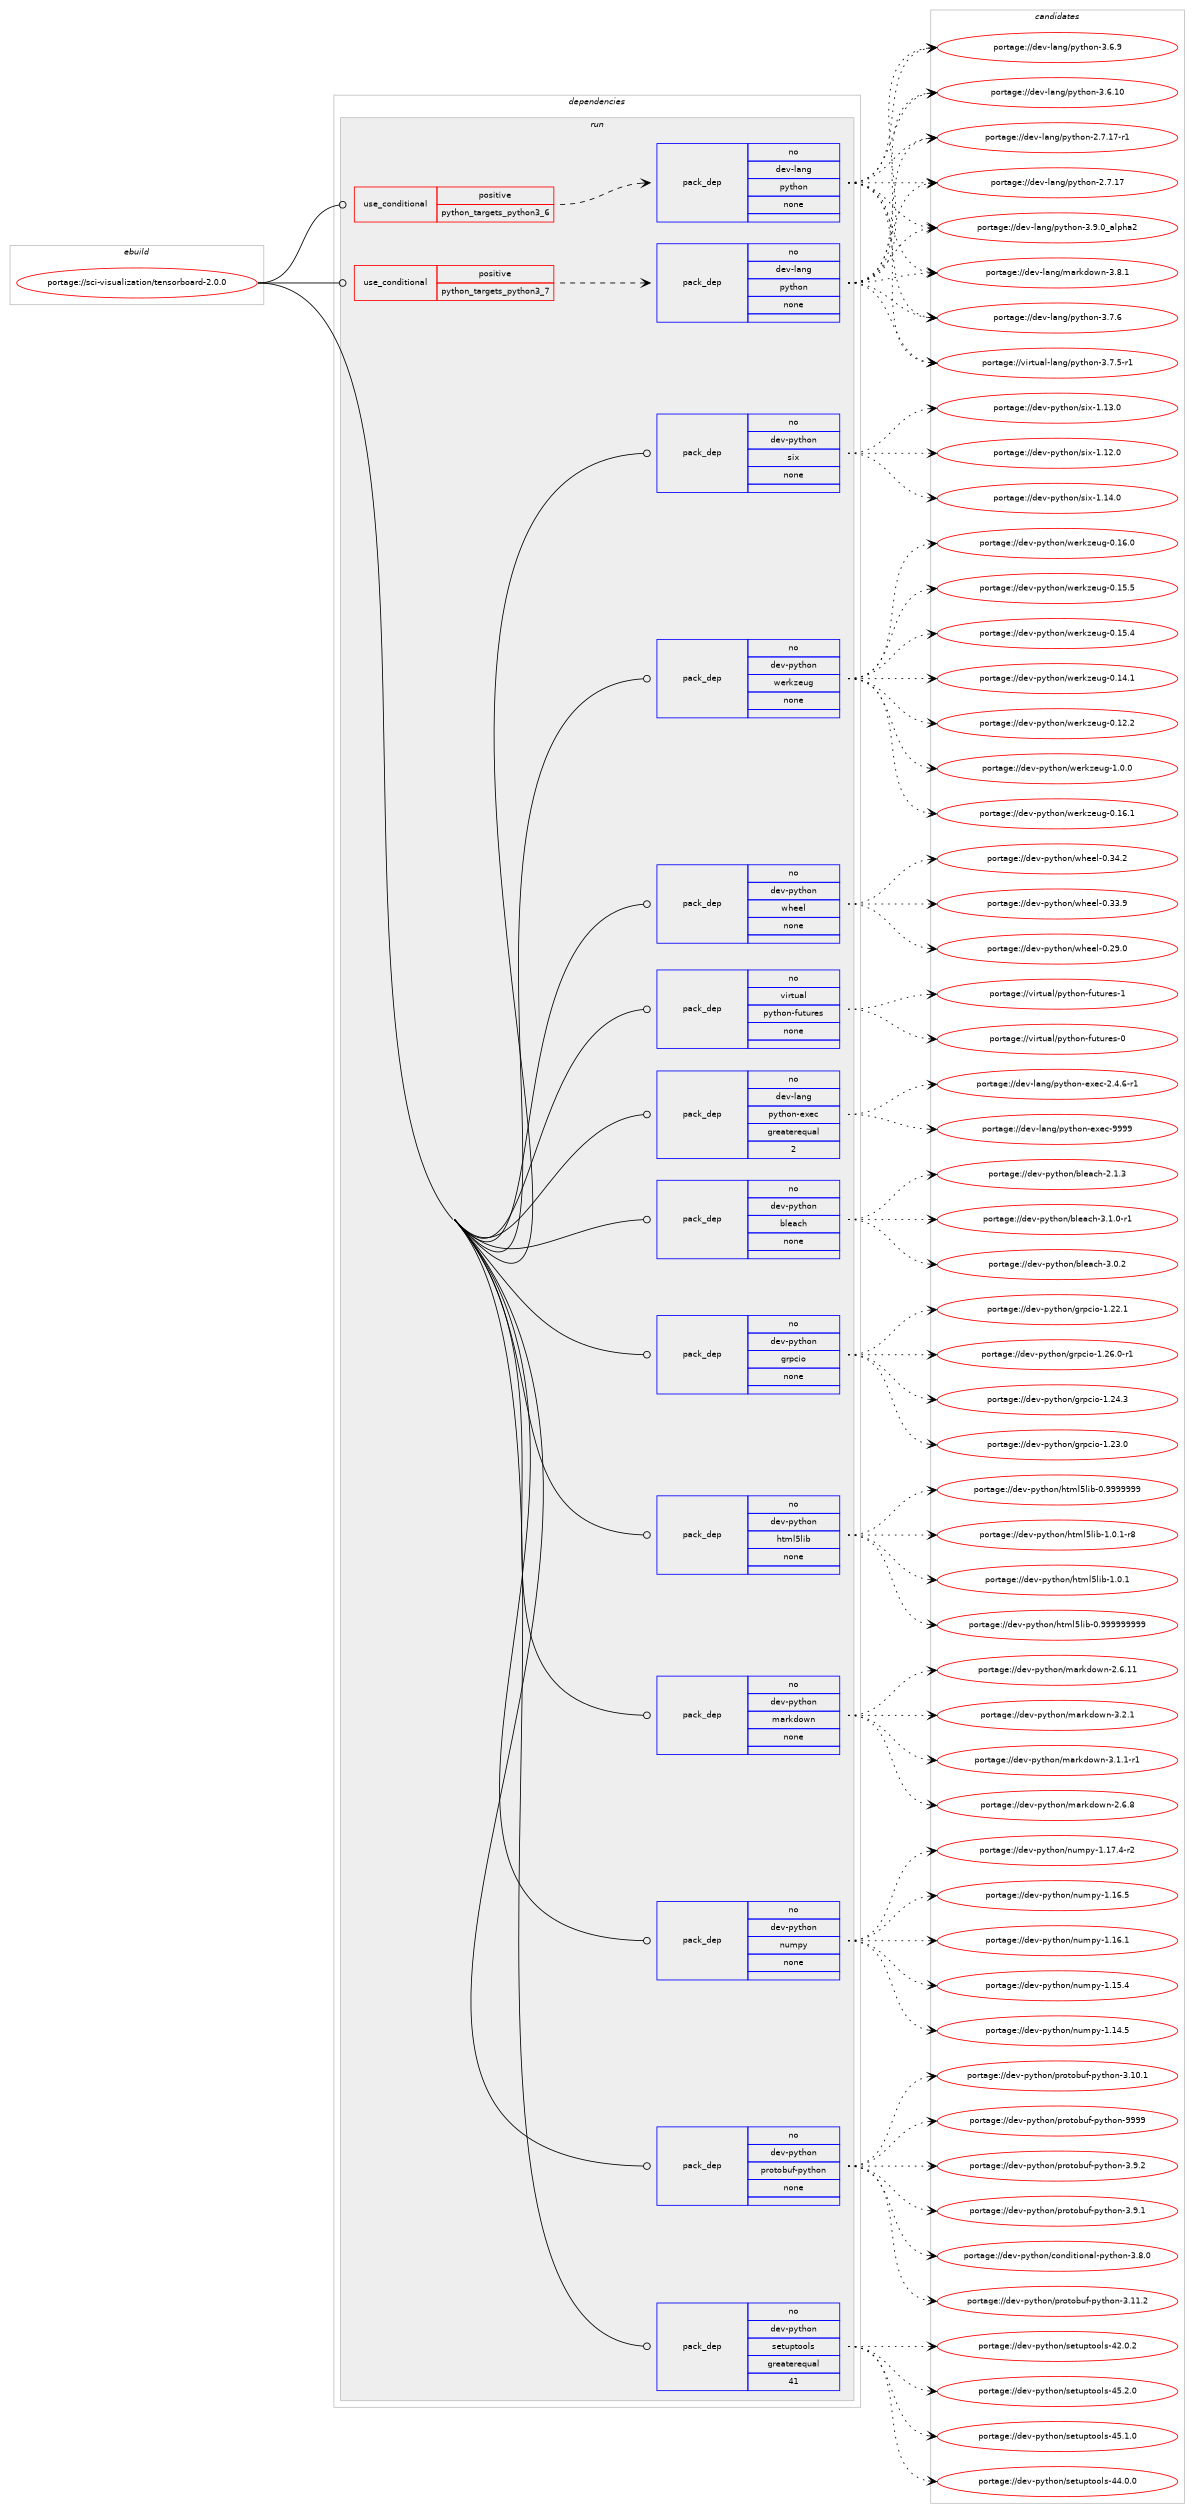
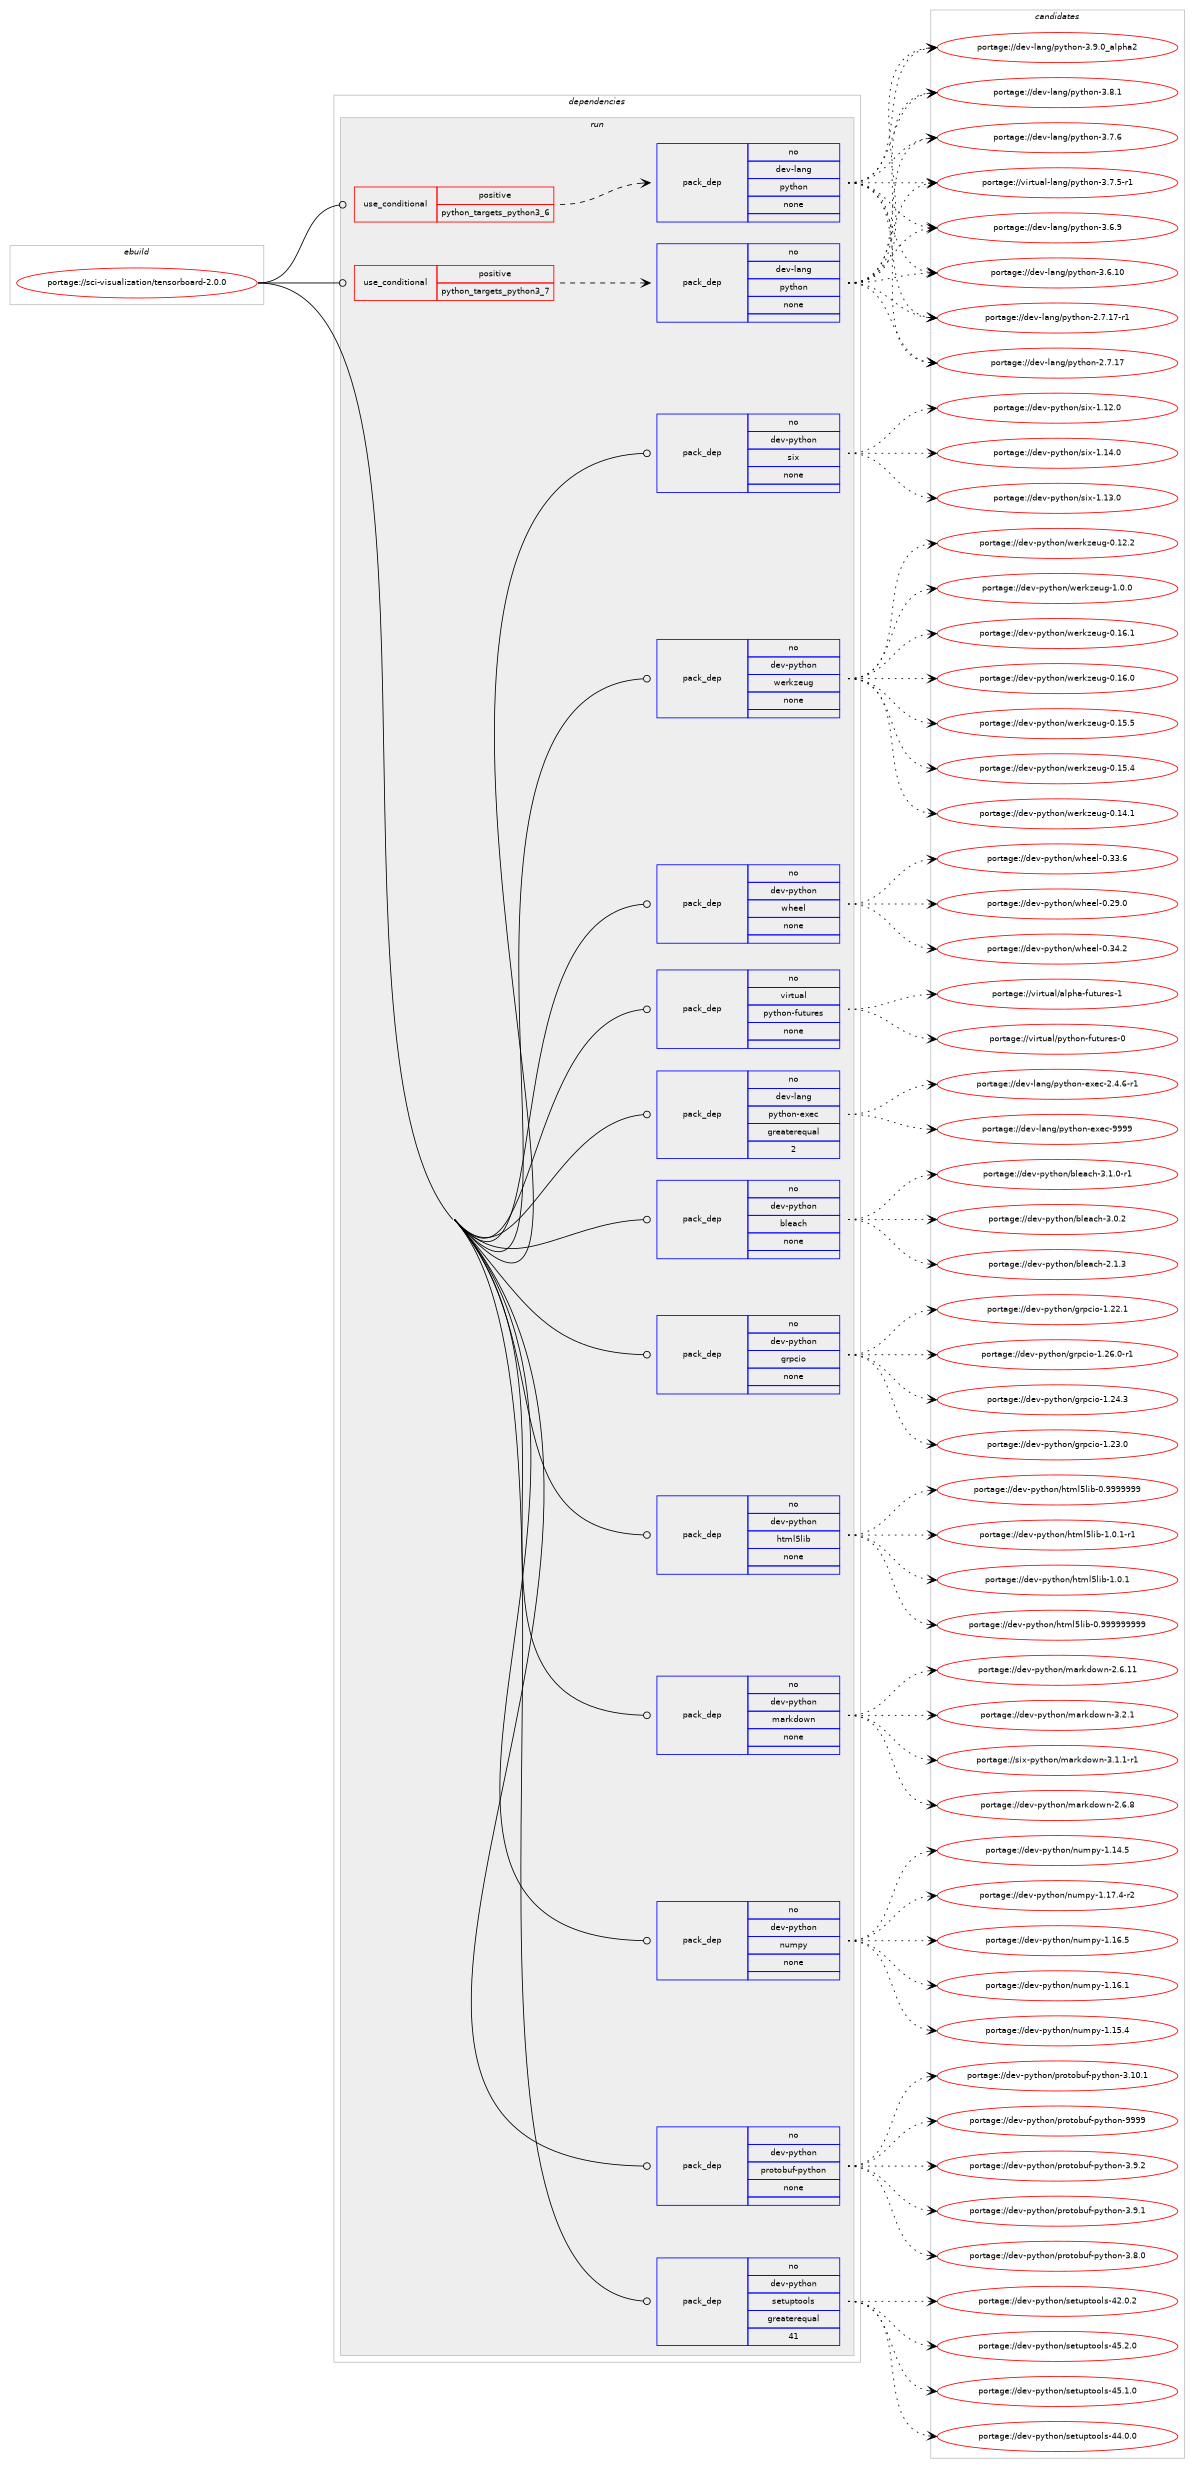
(1058, 273) -> (1058, 93)
(1058, 904) -> (1058, 859)
(1058, 994) -> (1058, 994)
(1058, 1535) -> (1058, 1535)
(1058, 1760) -> (1058, 1760)
(1058, 2256) -> (1058, 2256)
(1058, 2301) -> none
